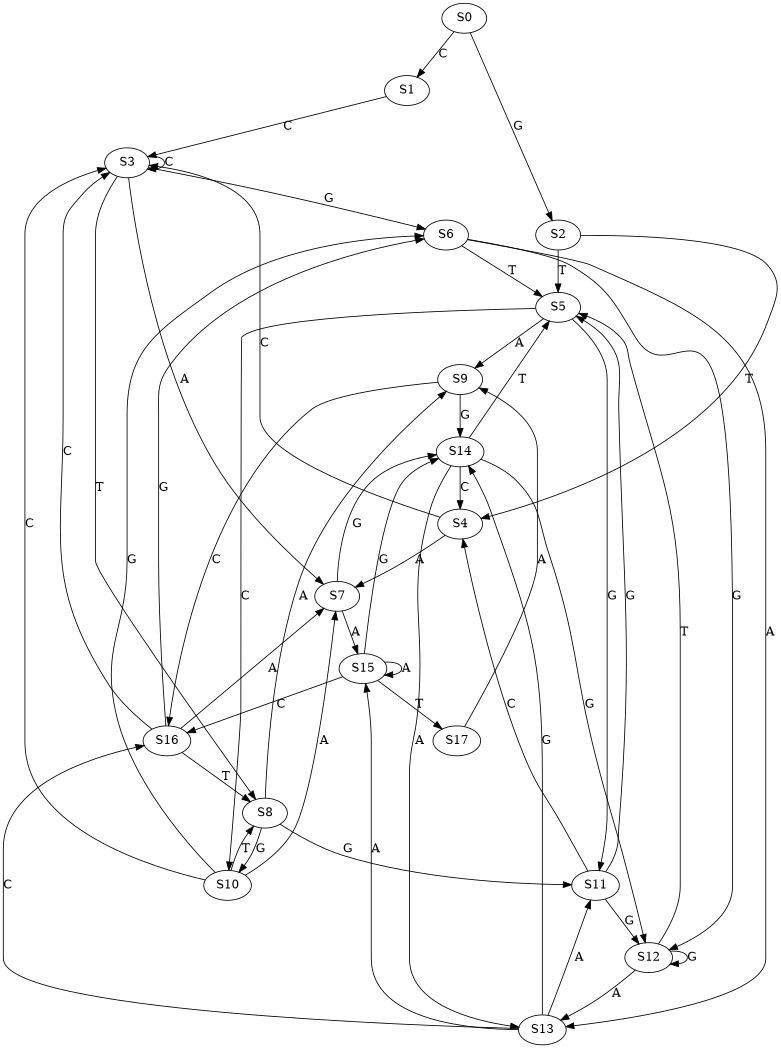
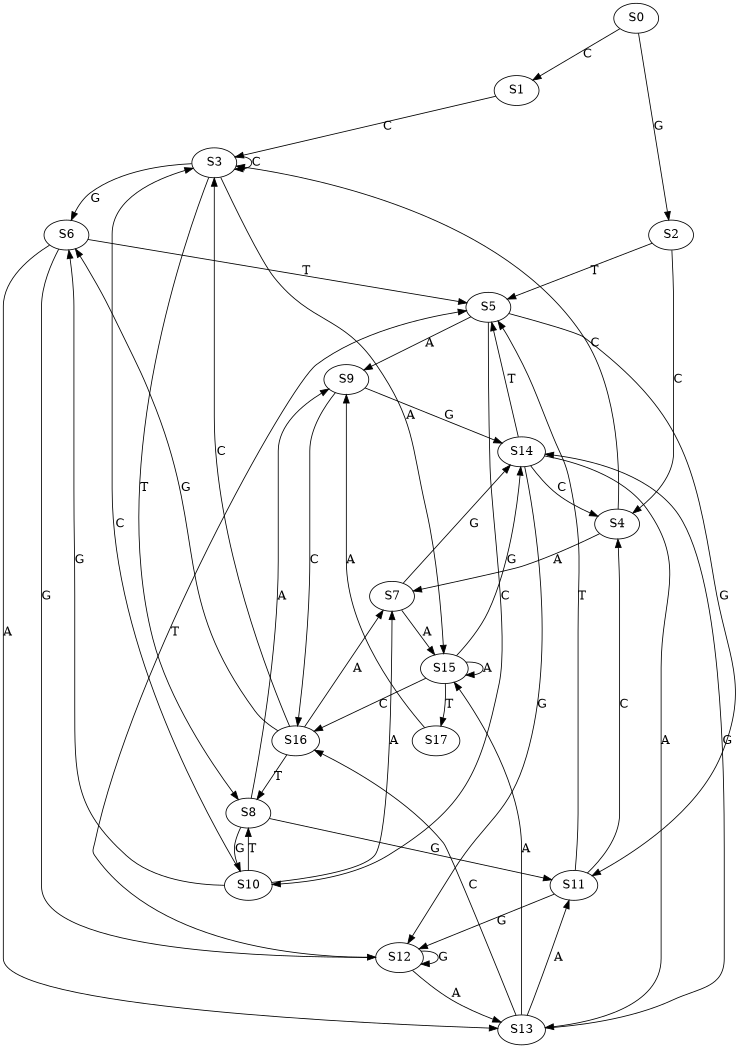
(749, 380) -> (678, 380)
(183, 398) -> (388, 383)
(630, 596) -> (582, 596)
